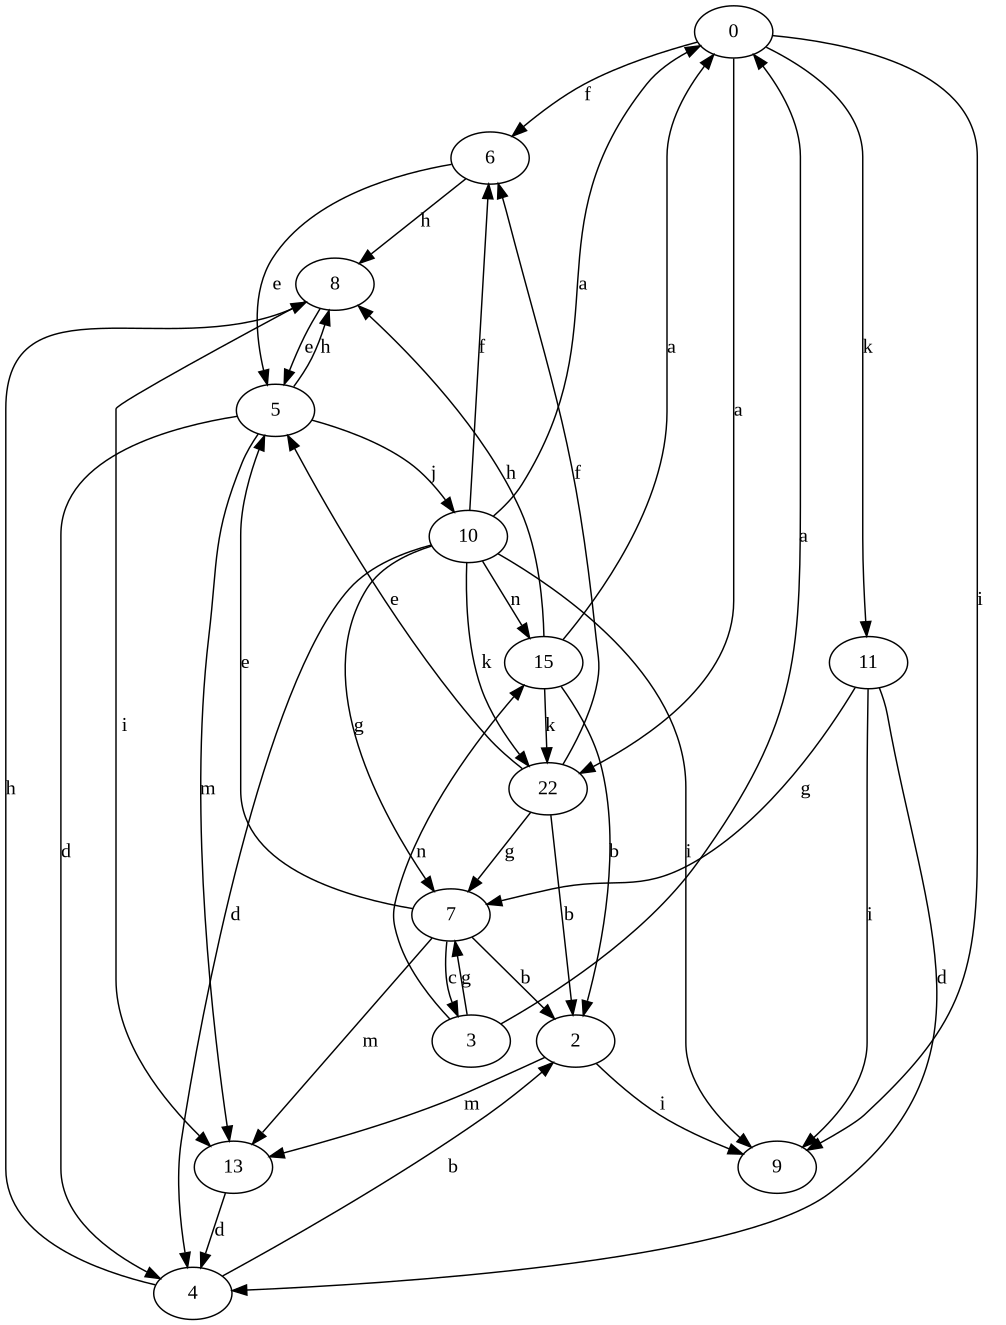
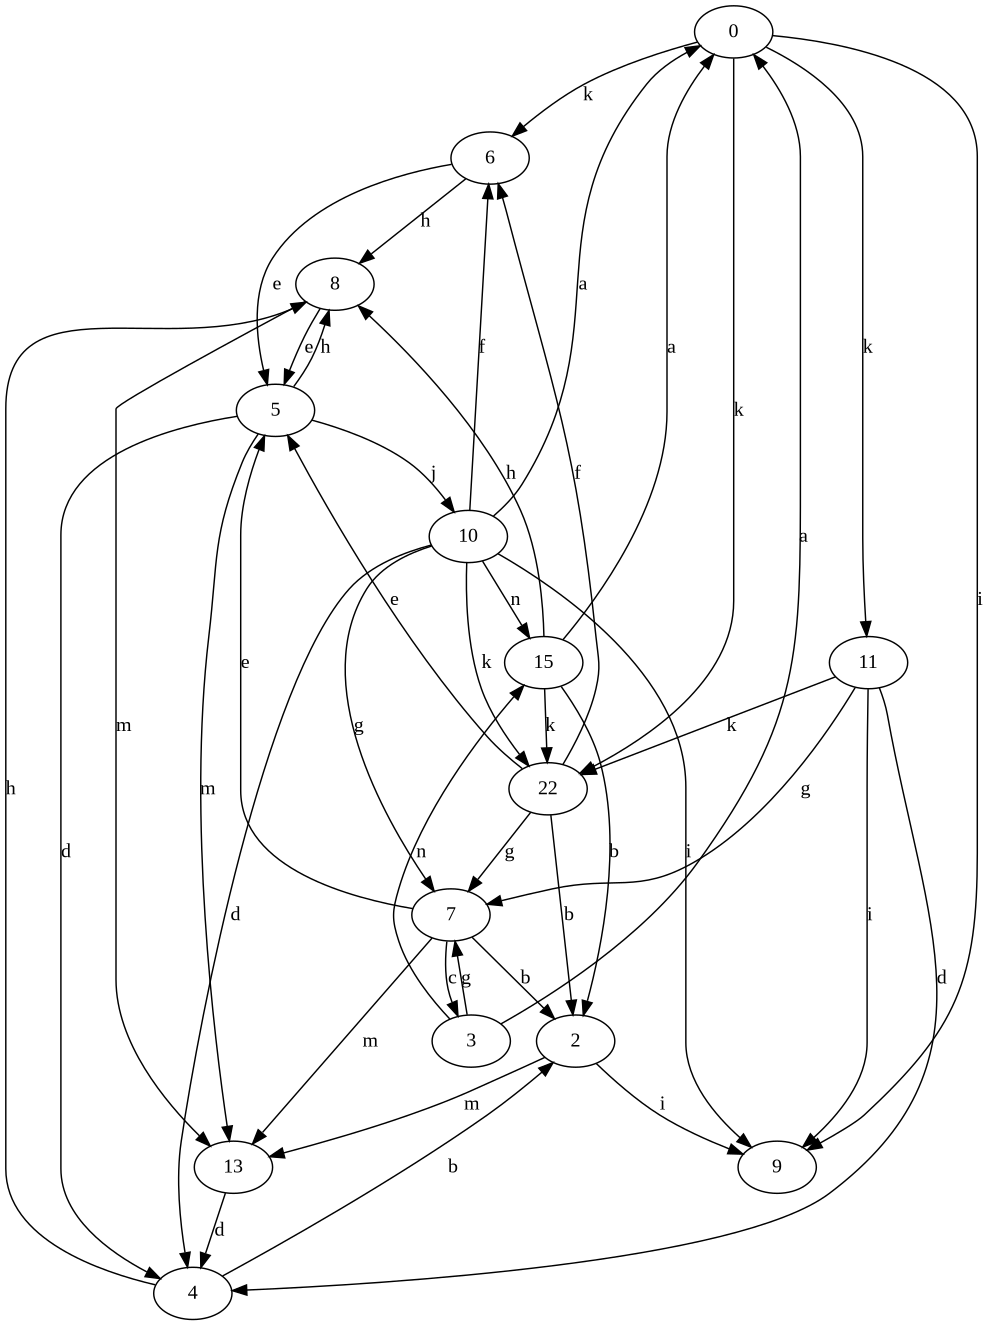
(588, 95) -> (588, 95)
(739, 410) -> (739, 410)
none -> (715, 723)
(125, 726) -> (125, 726)
